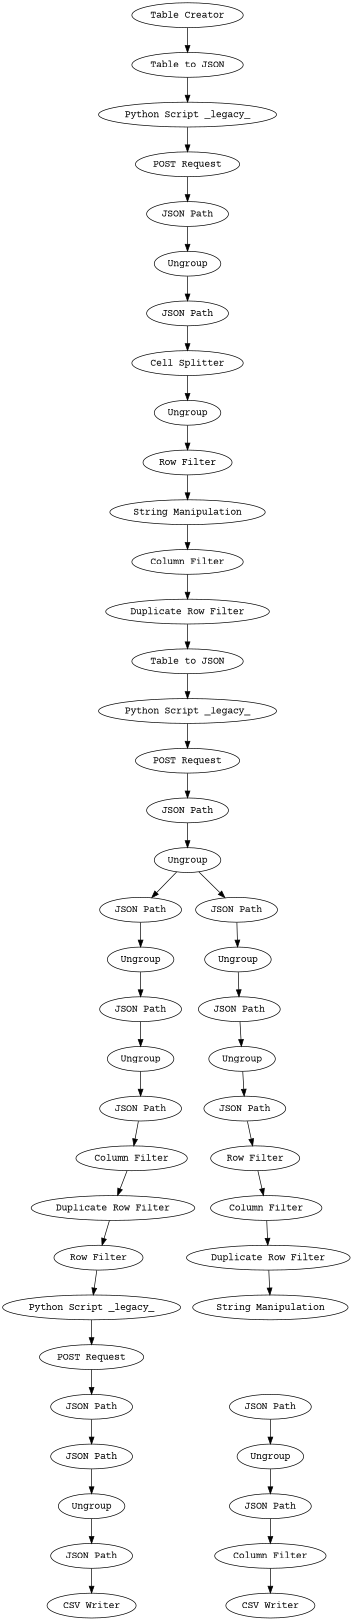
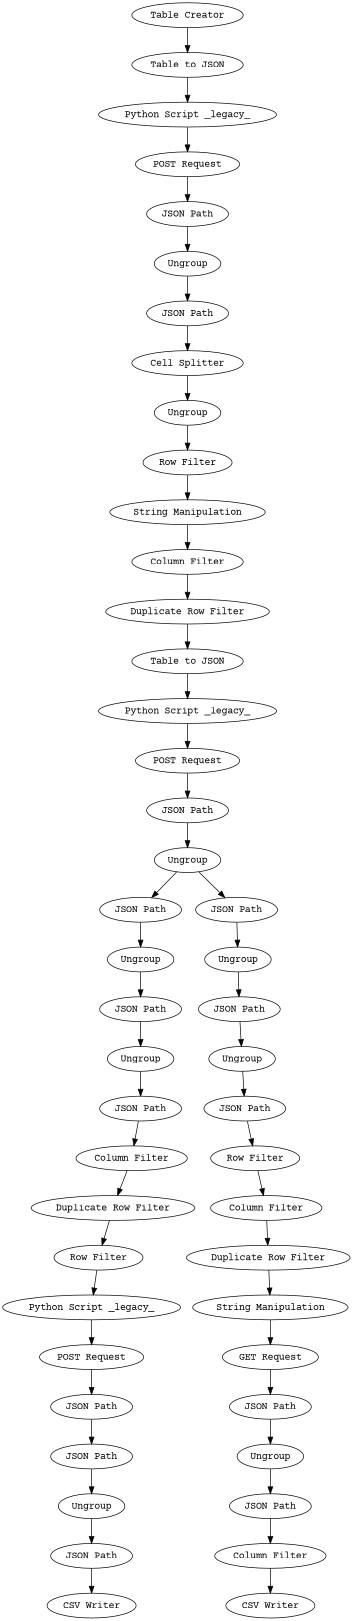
none -> (270, 1357)
